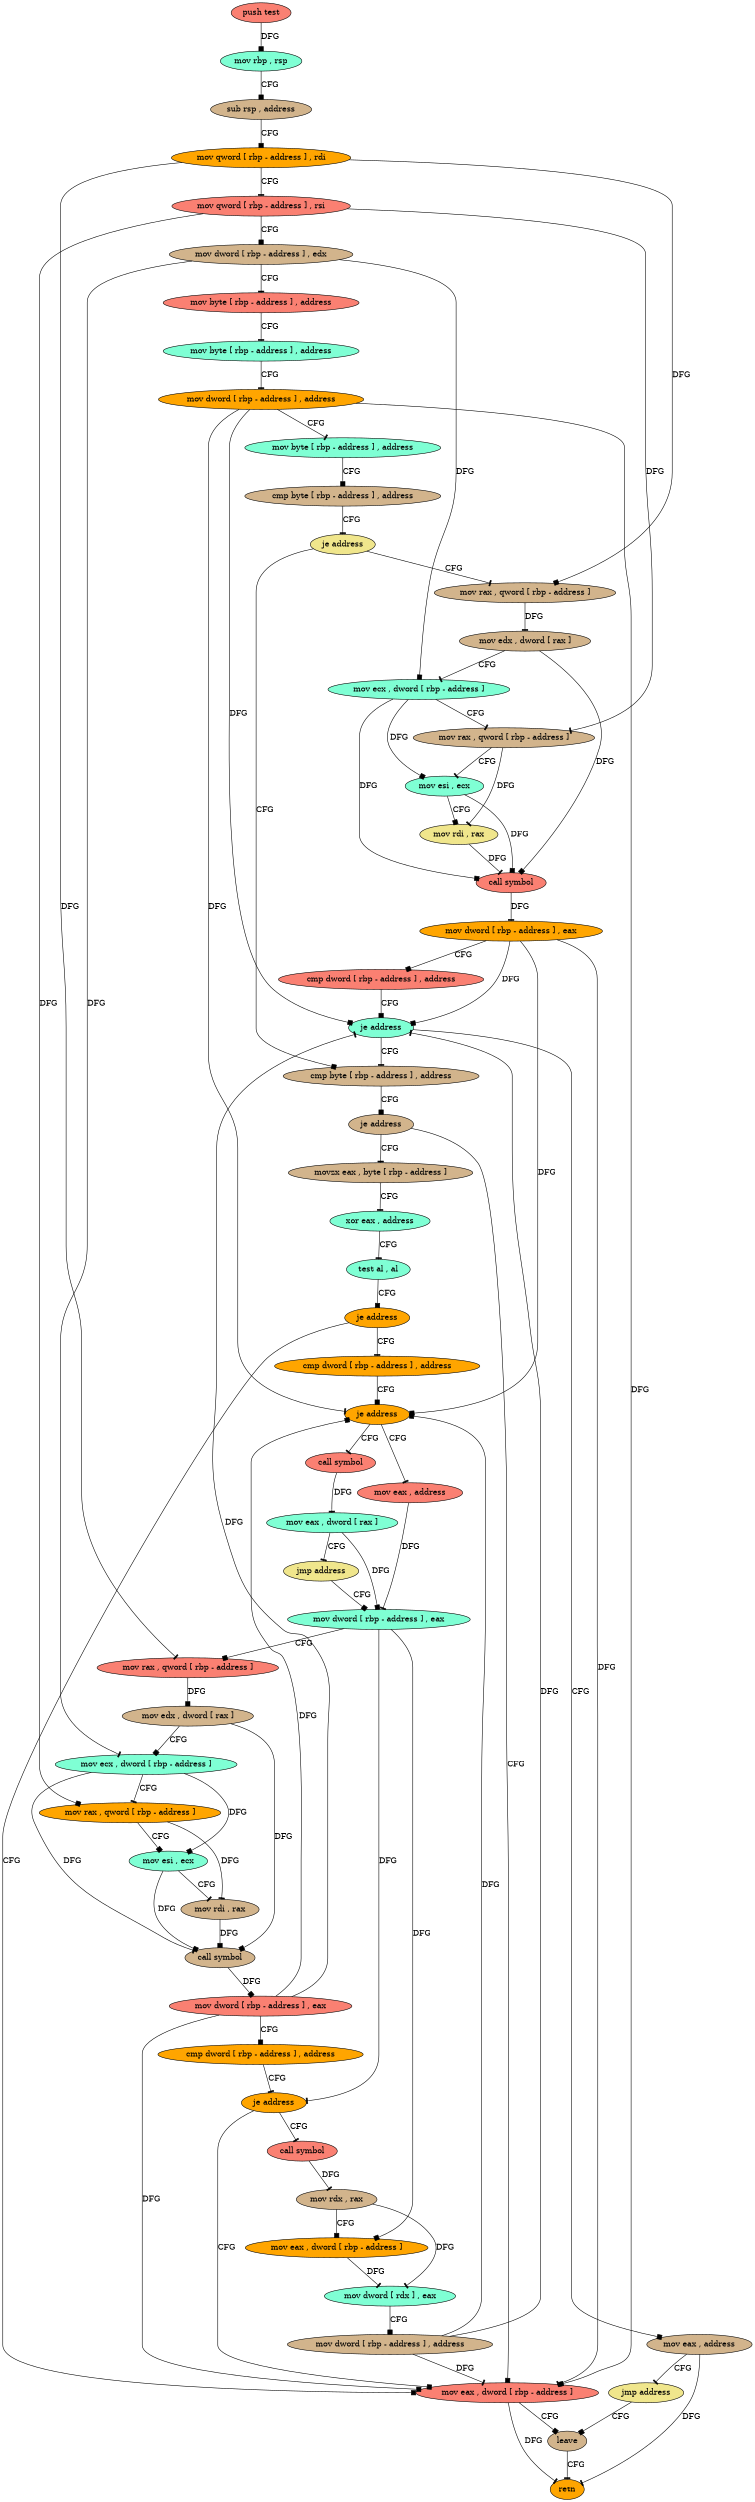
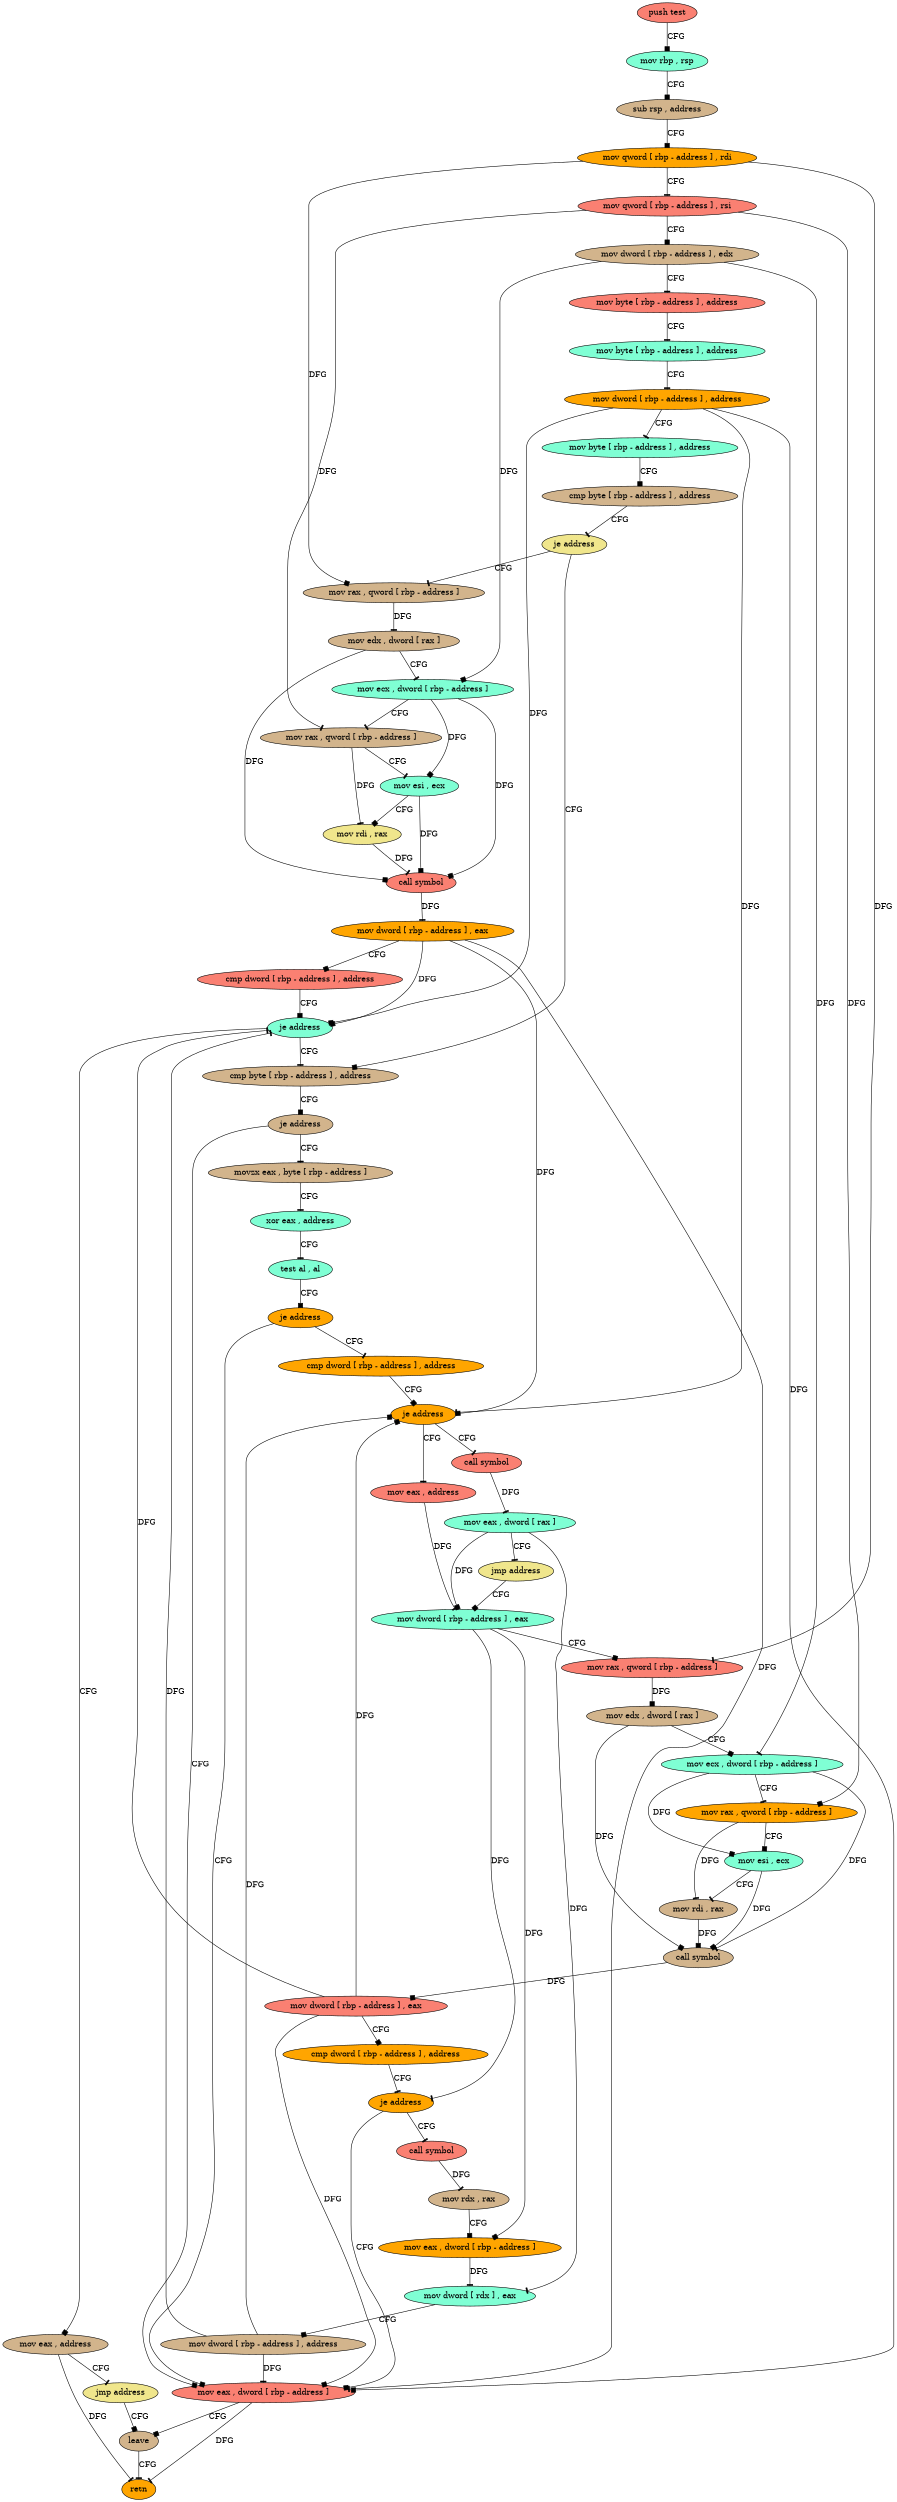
(270, 37) -> (676, 37)
(429, 2233) -> (569, 1917)
